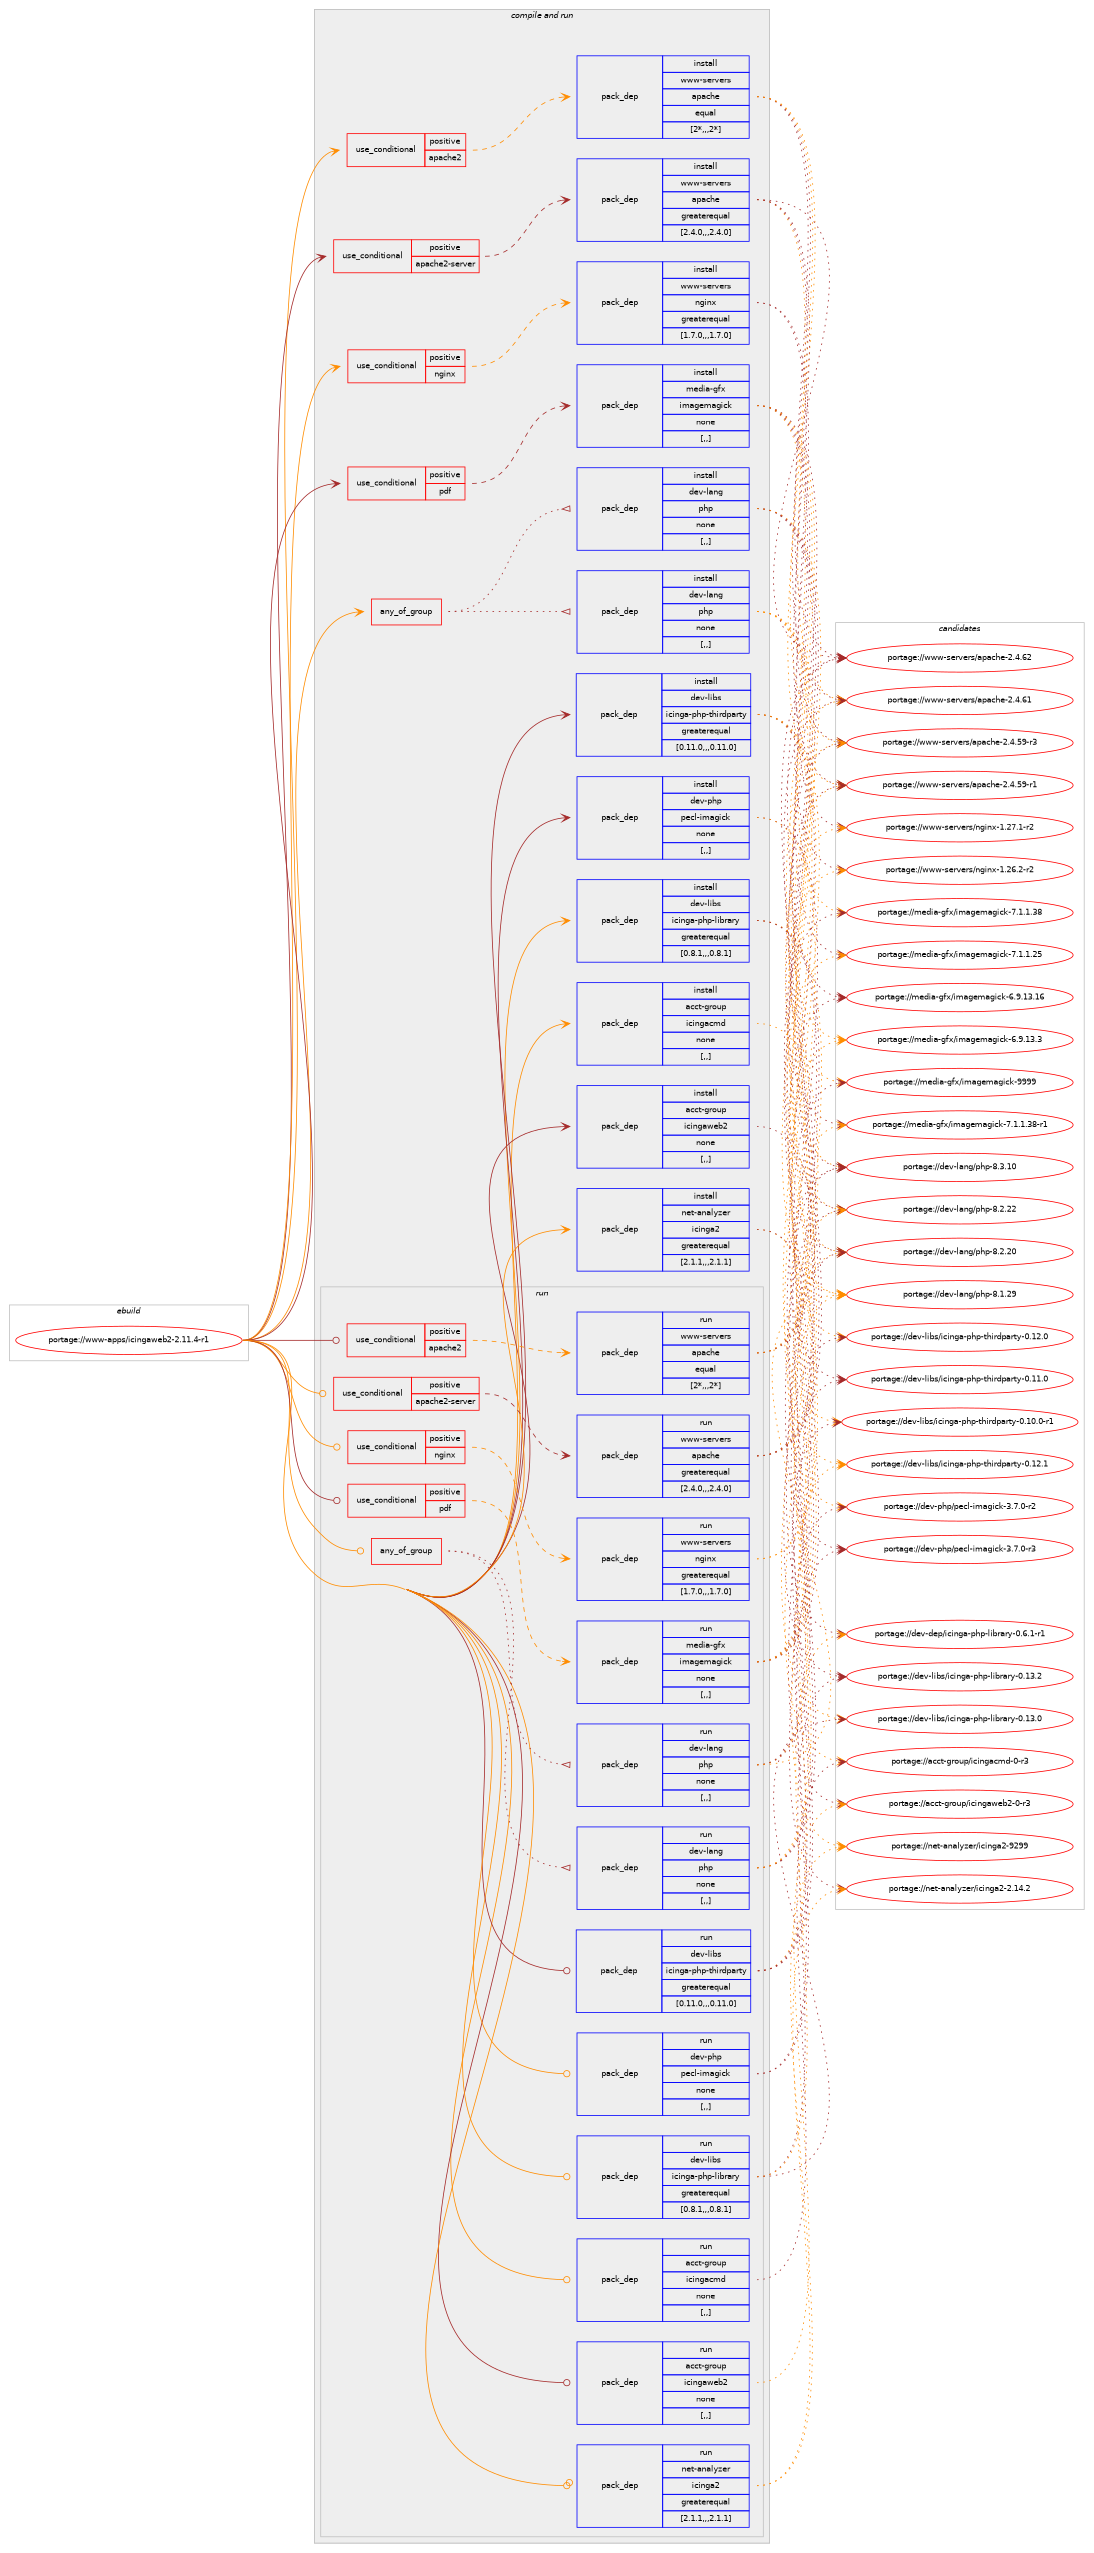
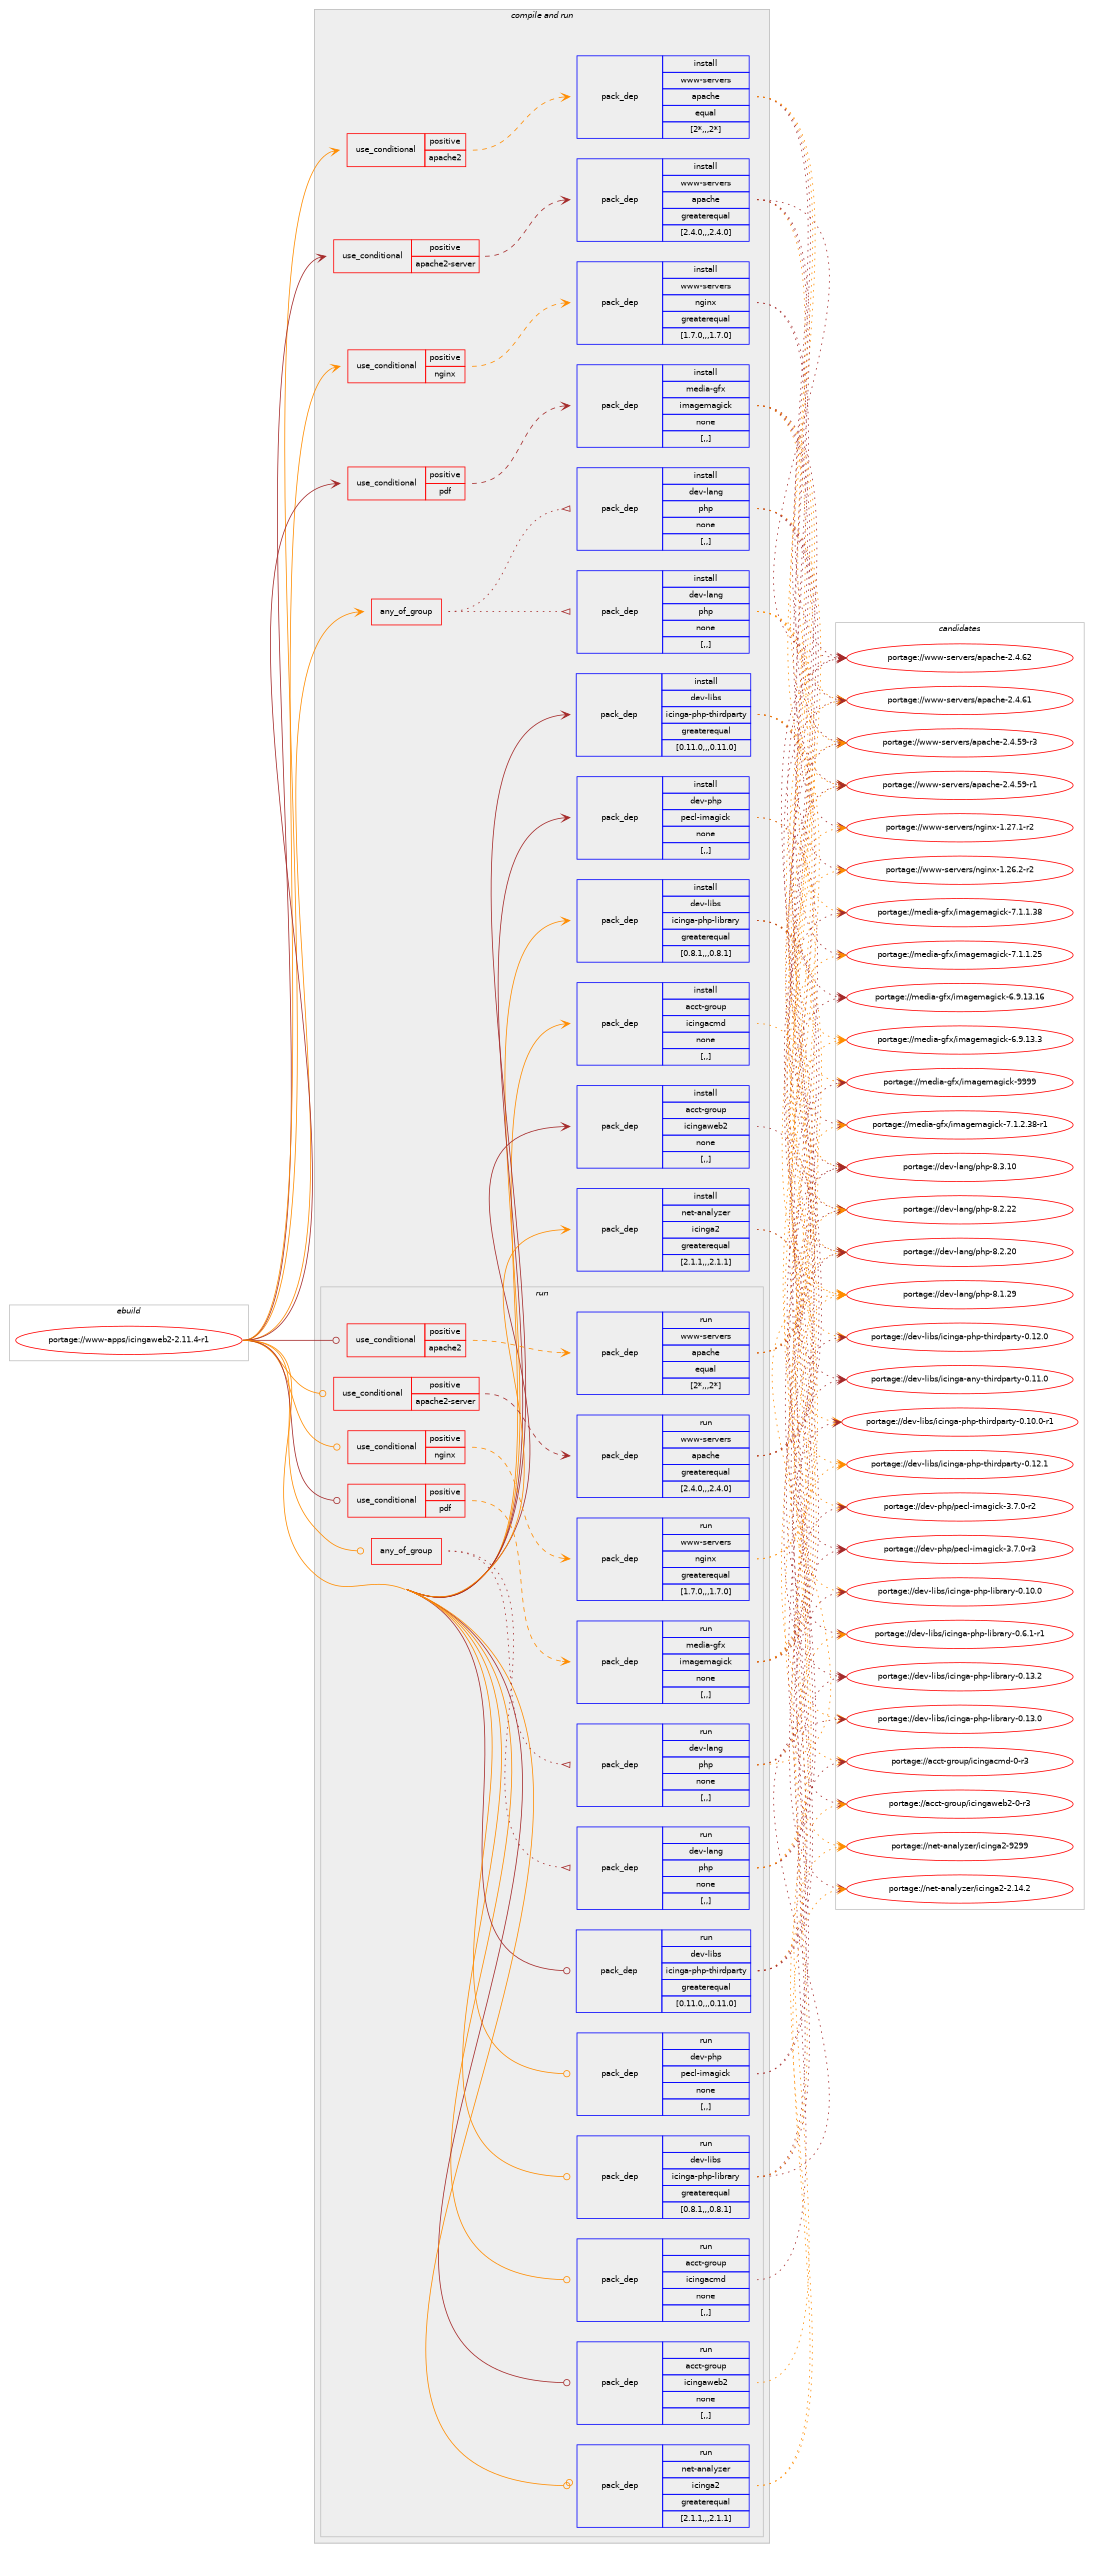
(960, 1125) -> (960, 1125)
(960, 1380) -> (960, 1380)
none -> (960, 1592)
(960, 1634) -> (960, 1634)
